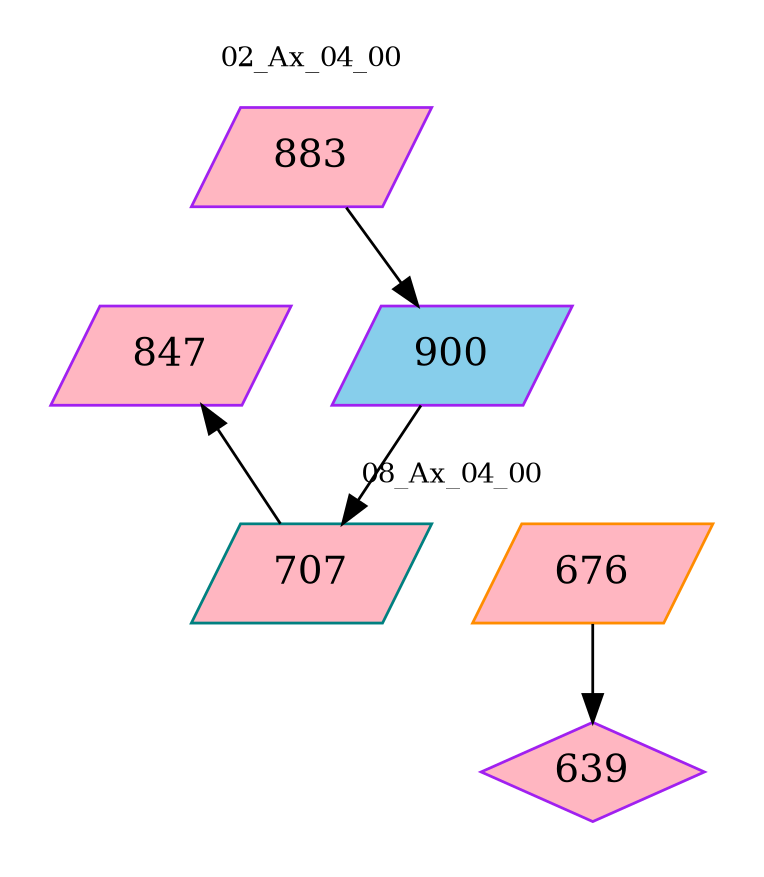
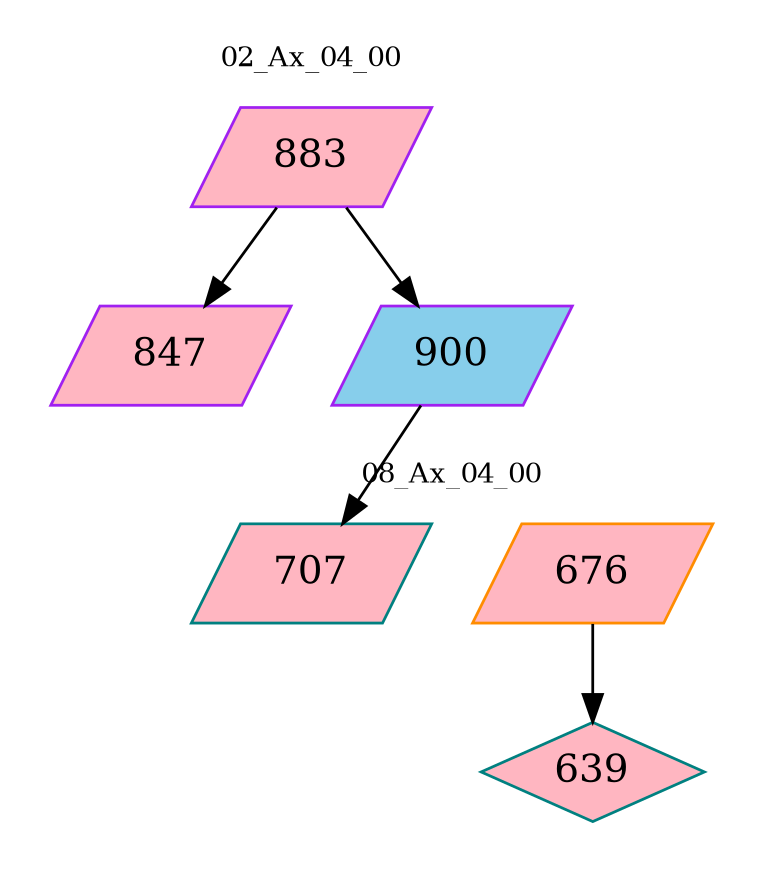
(249, 476) -> (249, 245)
(593, 772) -> (593, 772)
